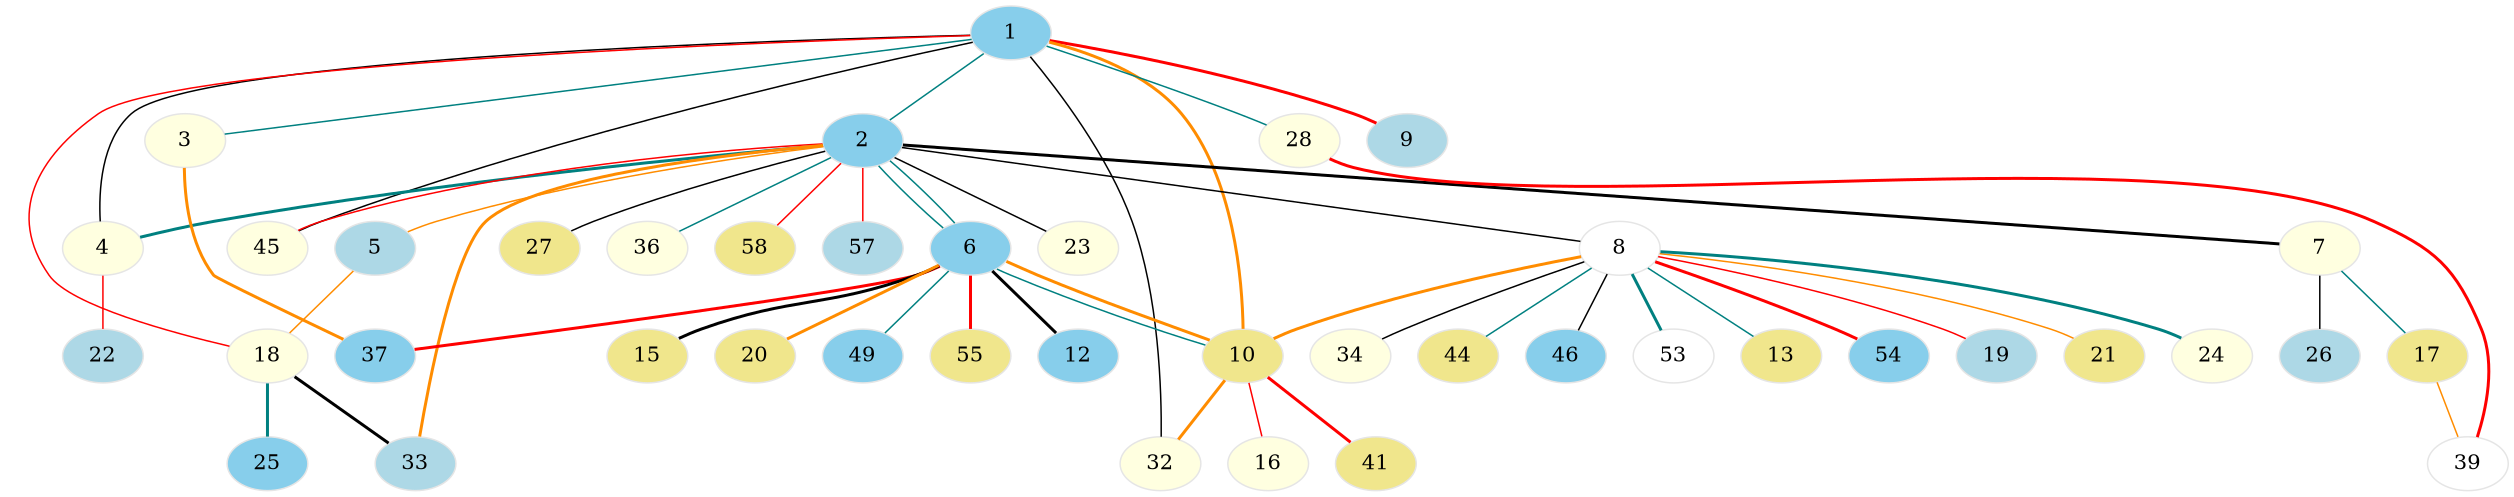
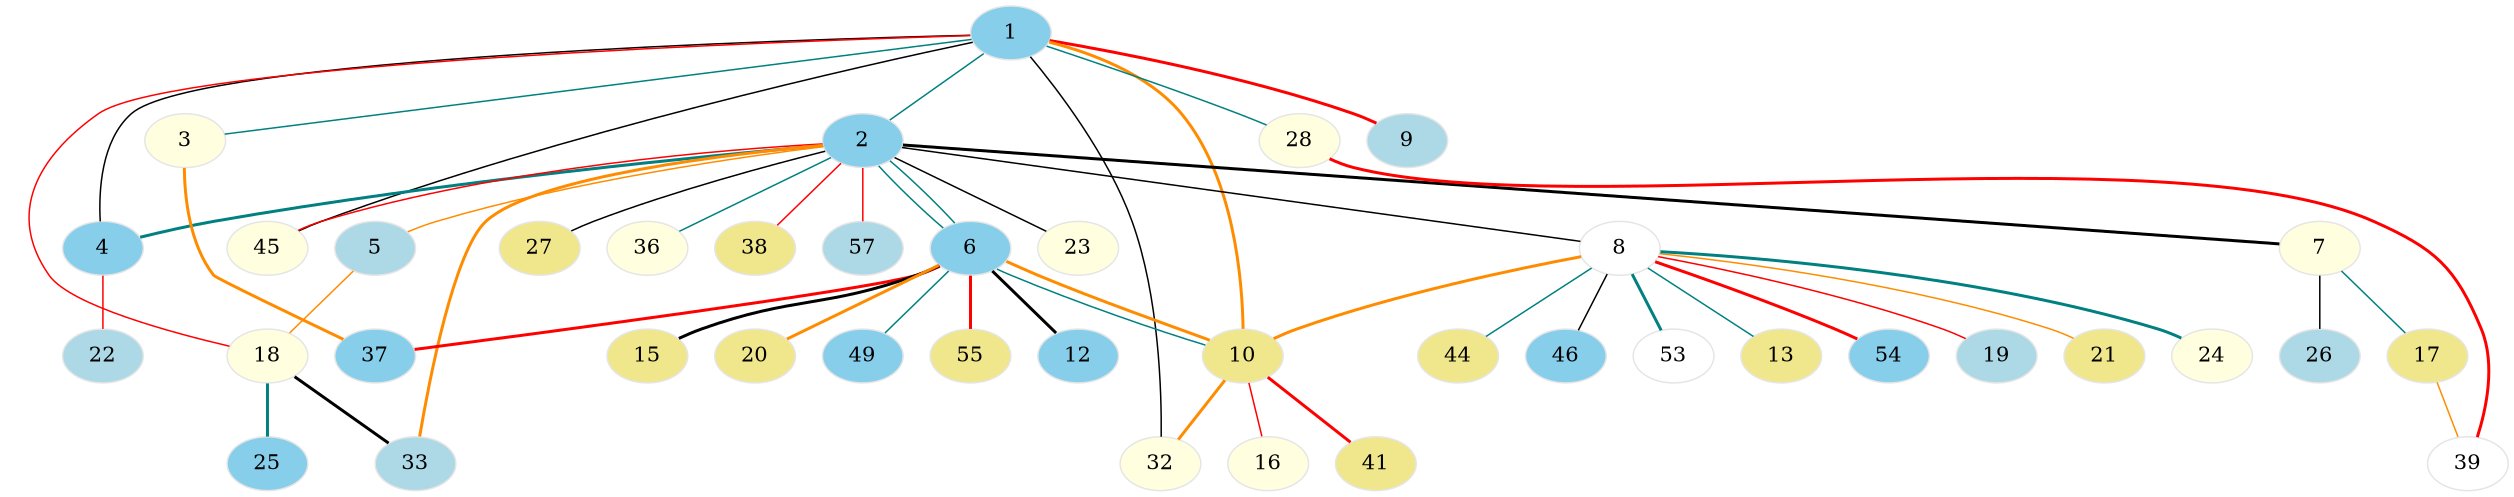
(103, 248) -> (103, 248)
(755, 248) -> (755, 248)
(1350, 356) -> none
